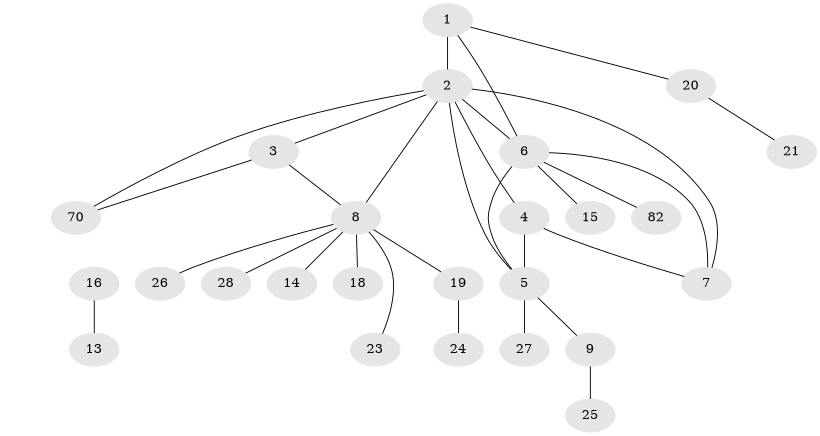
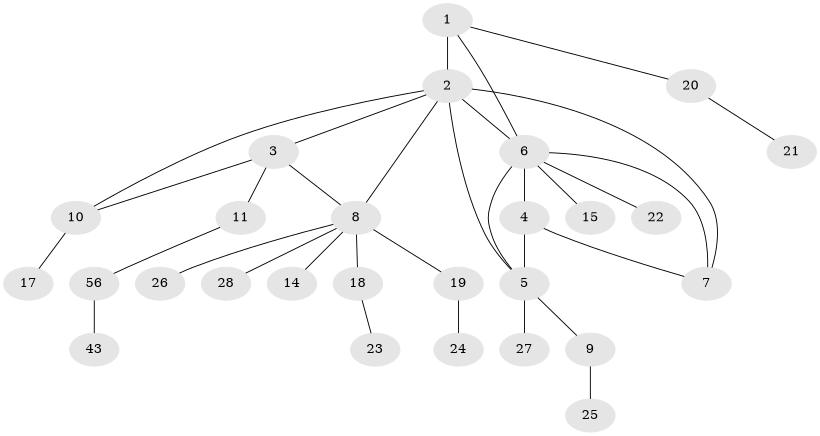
(483, 153) -> (524, 185)
(76, 218) -> (76, 218)
none -> (241, 218)
(656, 218) -> (656, 218)
(393, 280) -> (367, 317)
none -> (28, 284)
(94, 284) -> (94, 284)
(94, 350) -> (94, 350)
